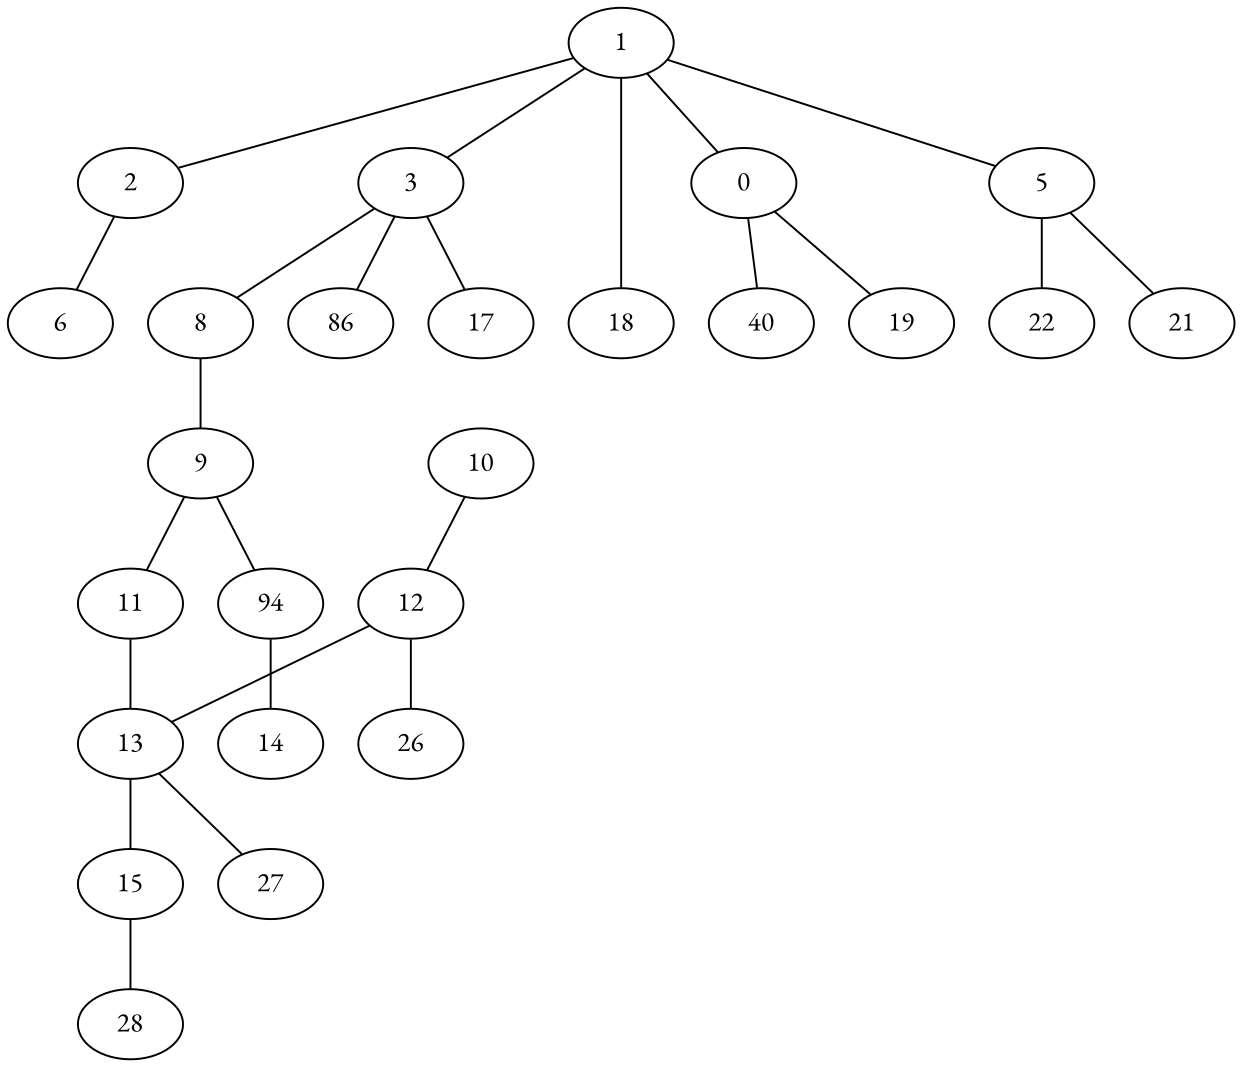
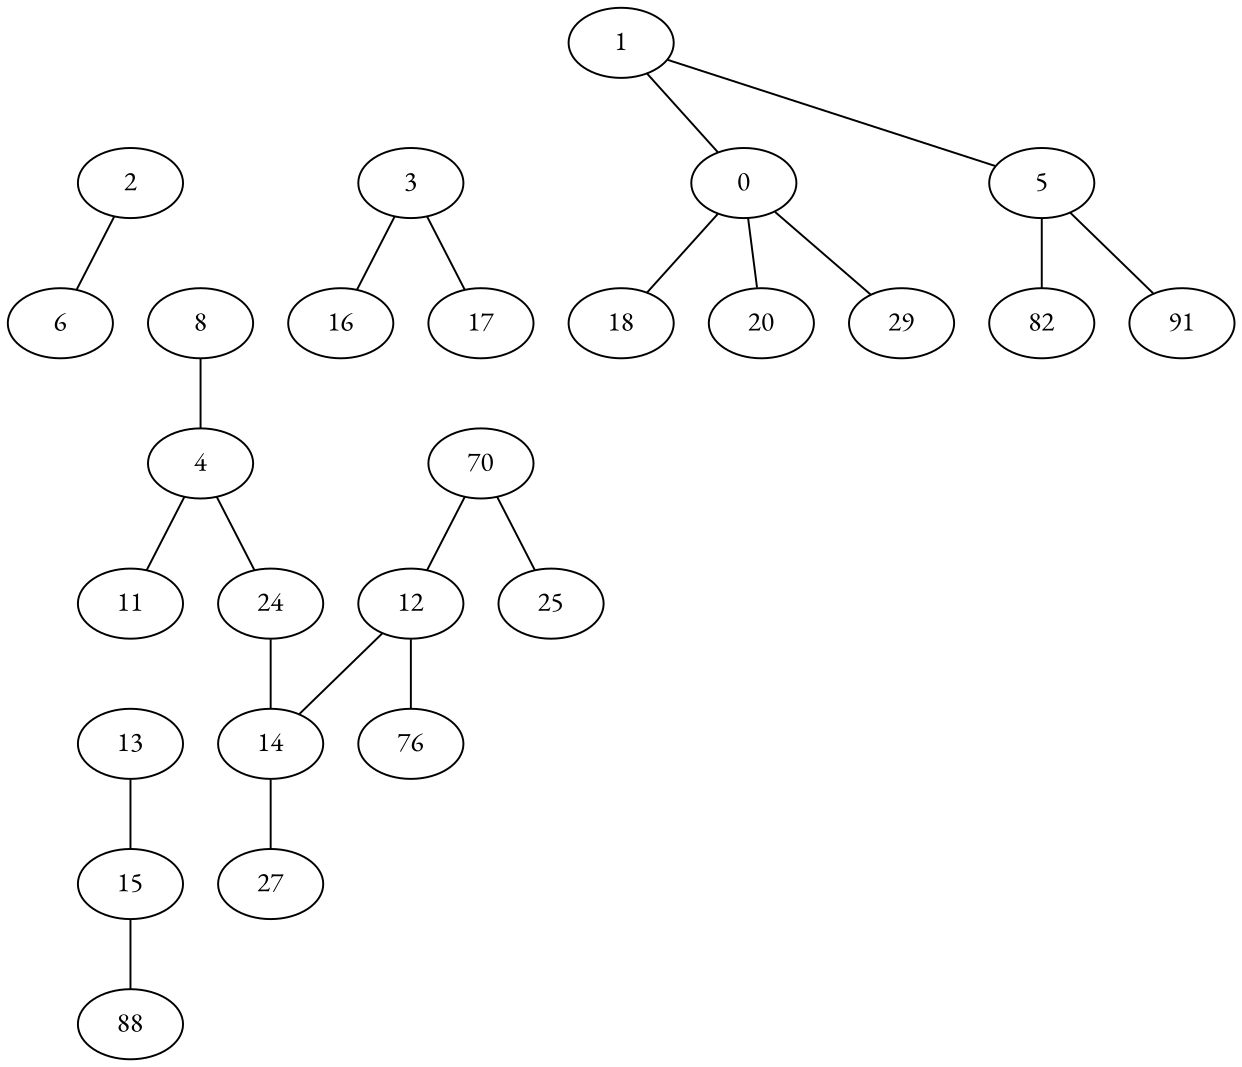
(376, 113) -> none
(516, 113) -> none
(621, 183) -> (682, 253)
(306, 253) -> none
(341, 323) -> (341, 323)
(761, 323) -> (761, 323)
(902, 323) -> (902, 323)
(1042, 323) -> (1042, 323)
(1182, 323) -> (1182, 323)
(201, 463) -> (201, 463)
(481, 463) -> (481, 463)
(271, 604) -> (271, 604)
none -> (551, 604)
(286, 666) -> (341, 674)
(130, 674) -> none
(411, 744) -> (411, 744)
(200, 814) -> (271, 814)
(130, 1024) -> (130, 1024)
